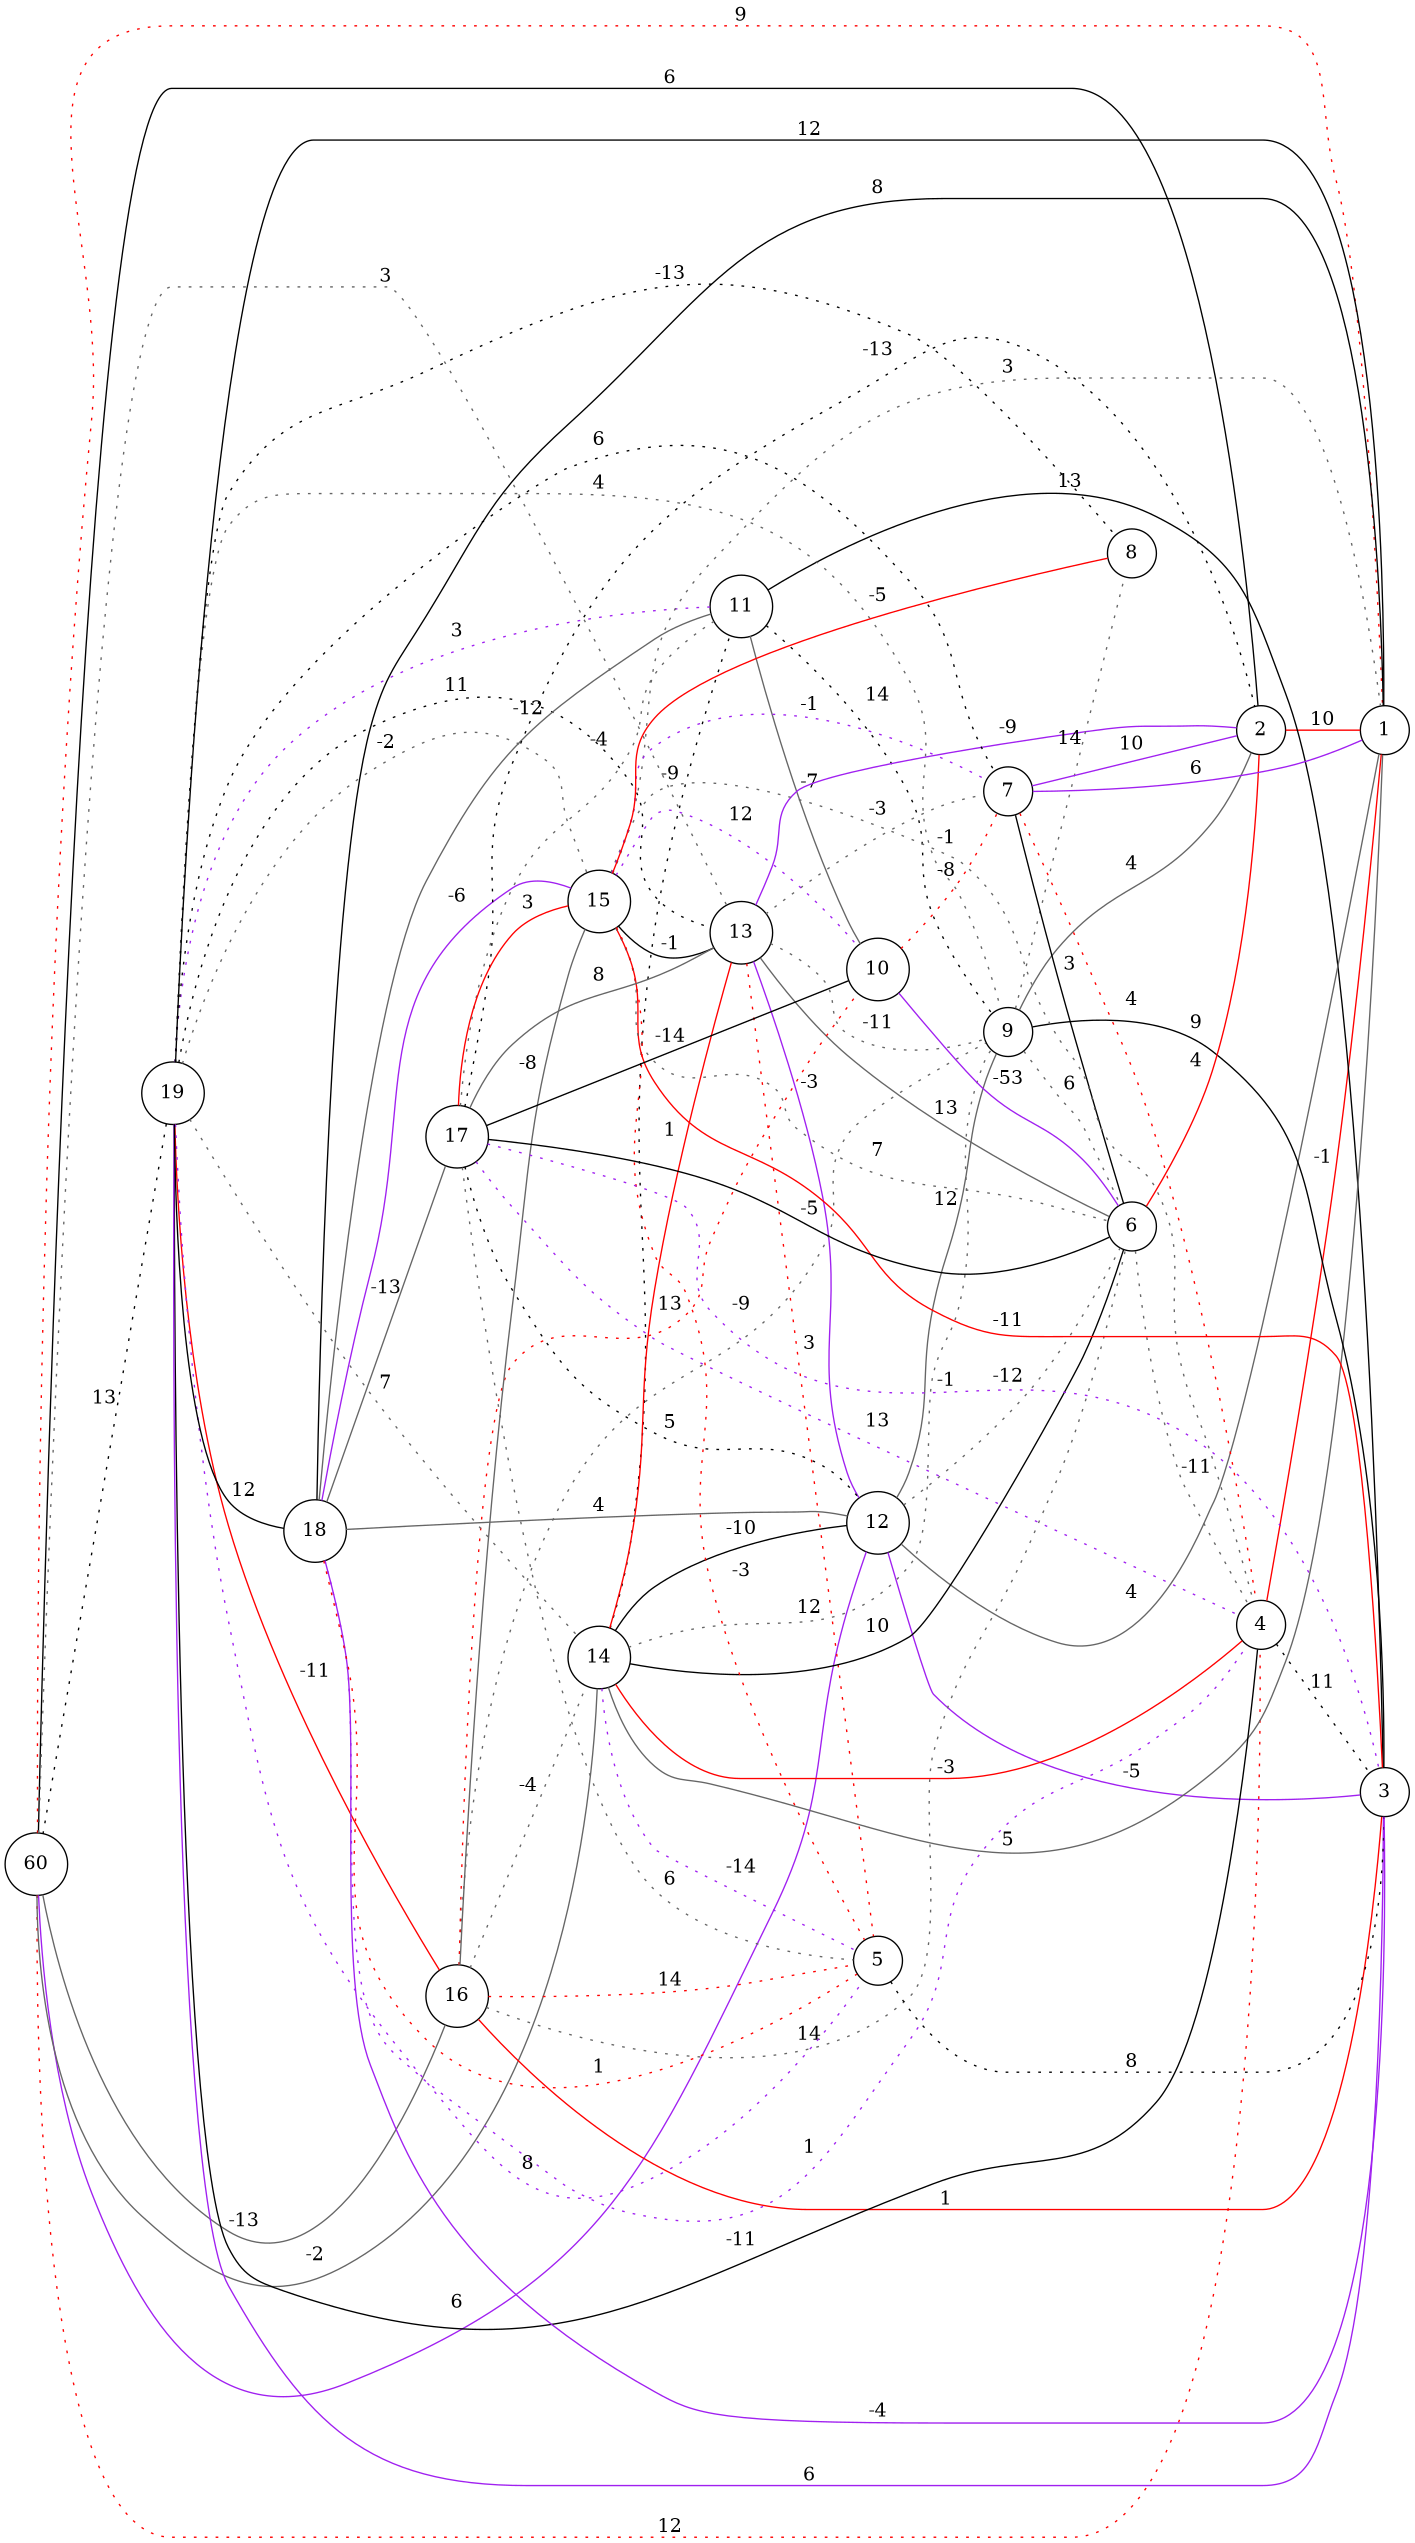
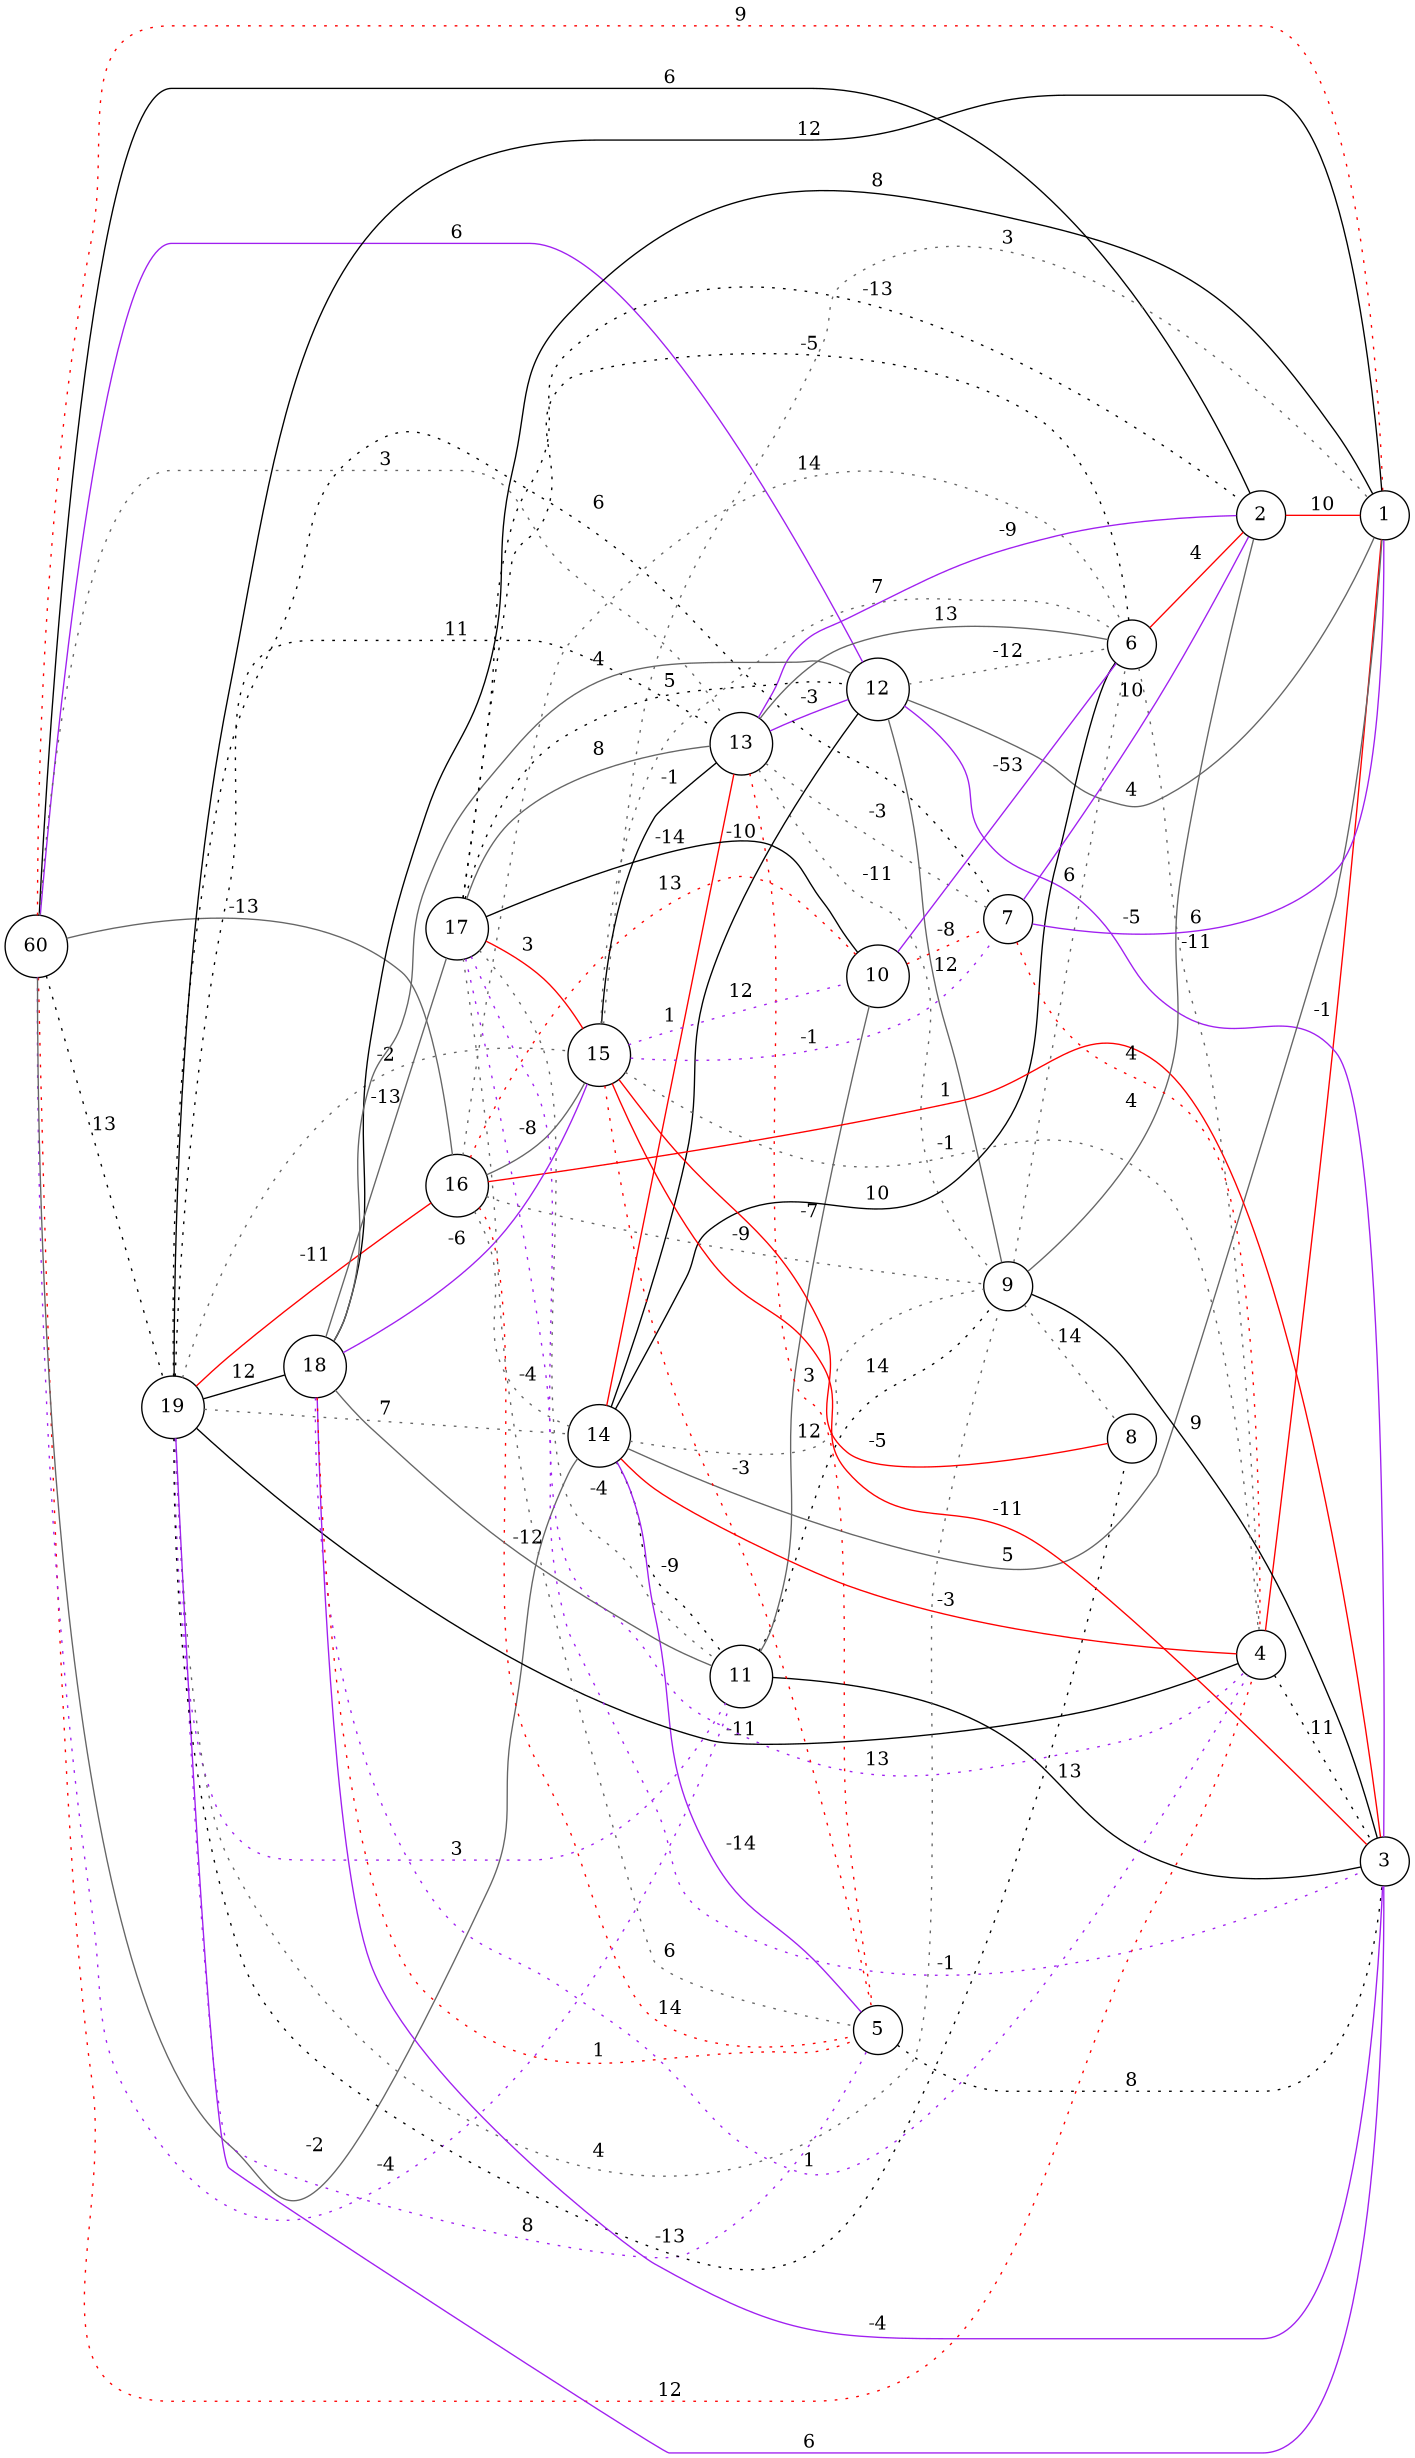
(1067, 1010) -> none
(800, 1221) -> (650, 361)
(678, 1862) -> (674, 1752)
none -> (100, 1997)
